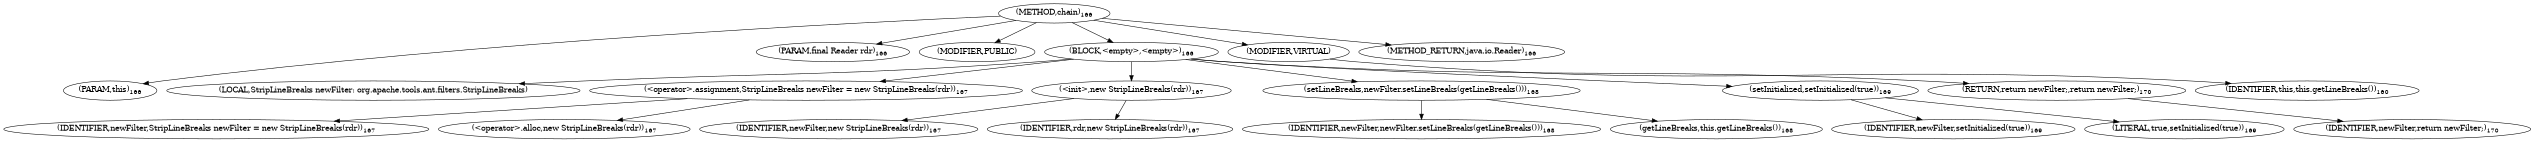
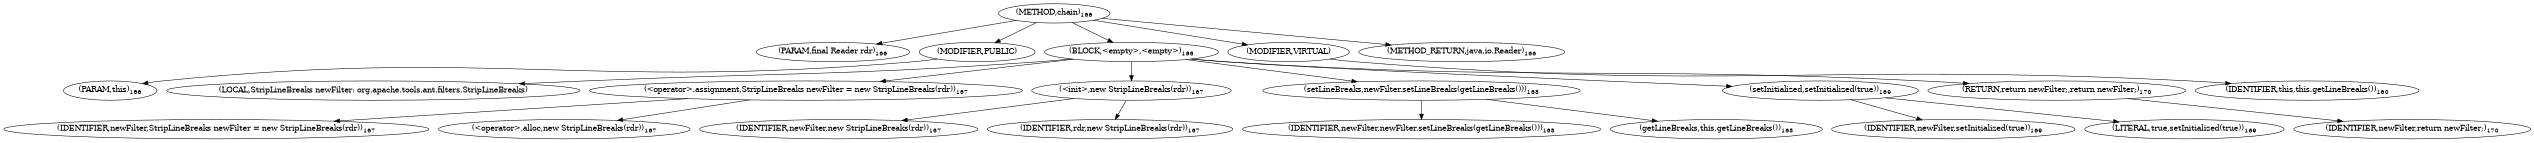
(574, 41) -> (543, 70)
